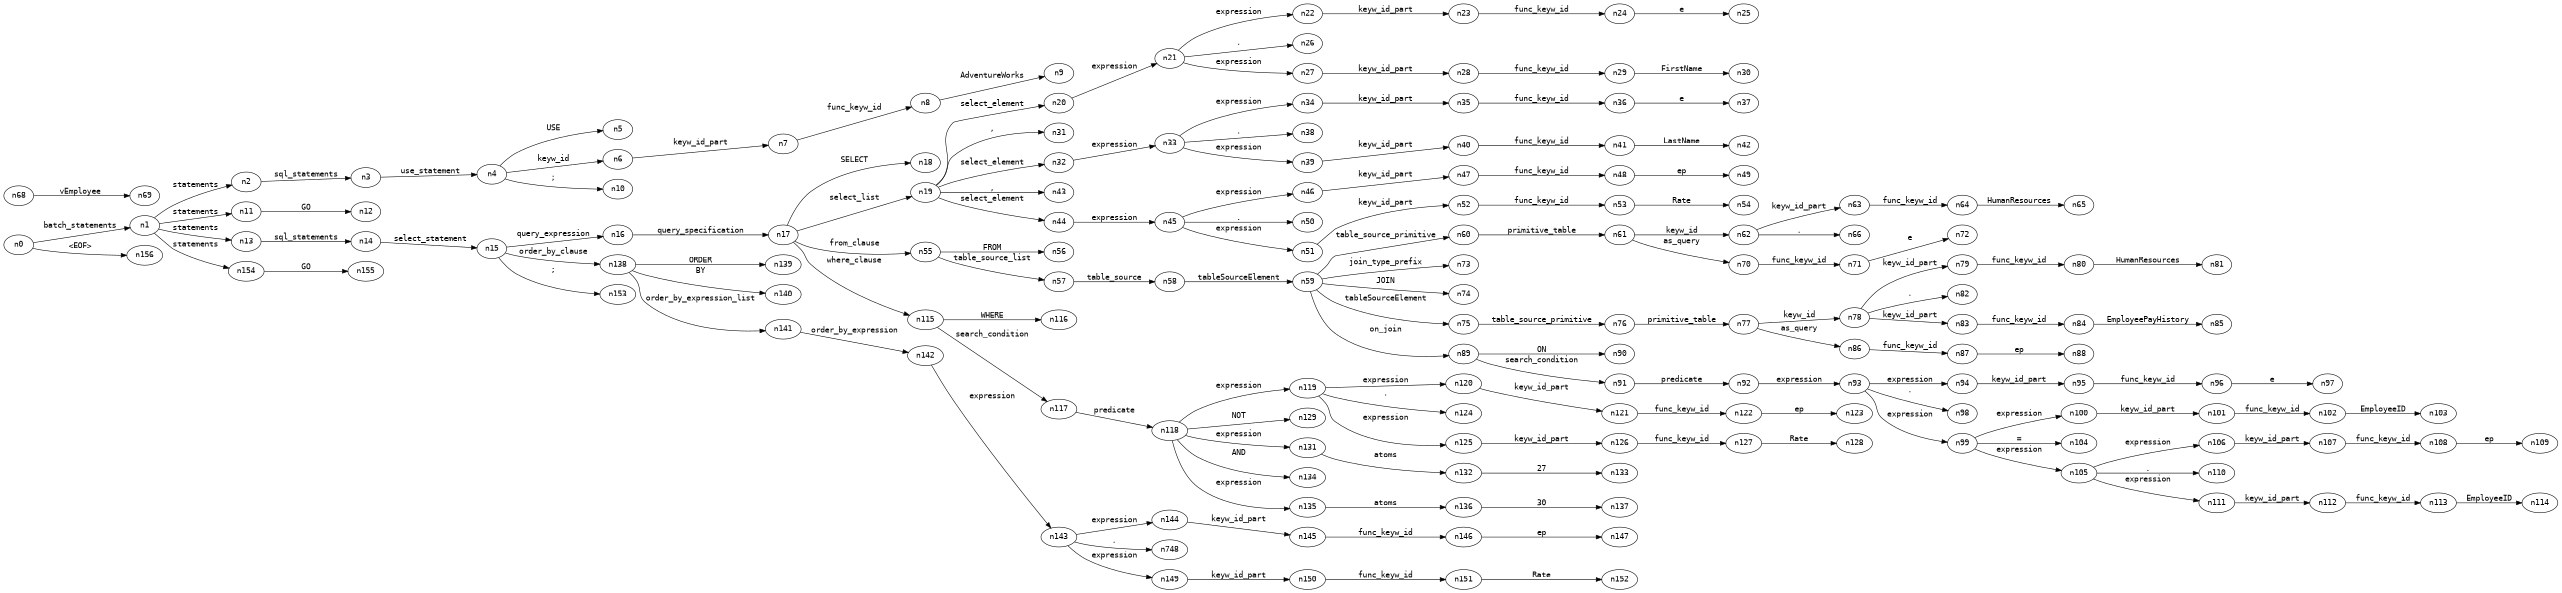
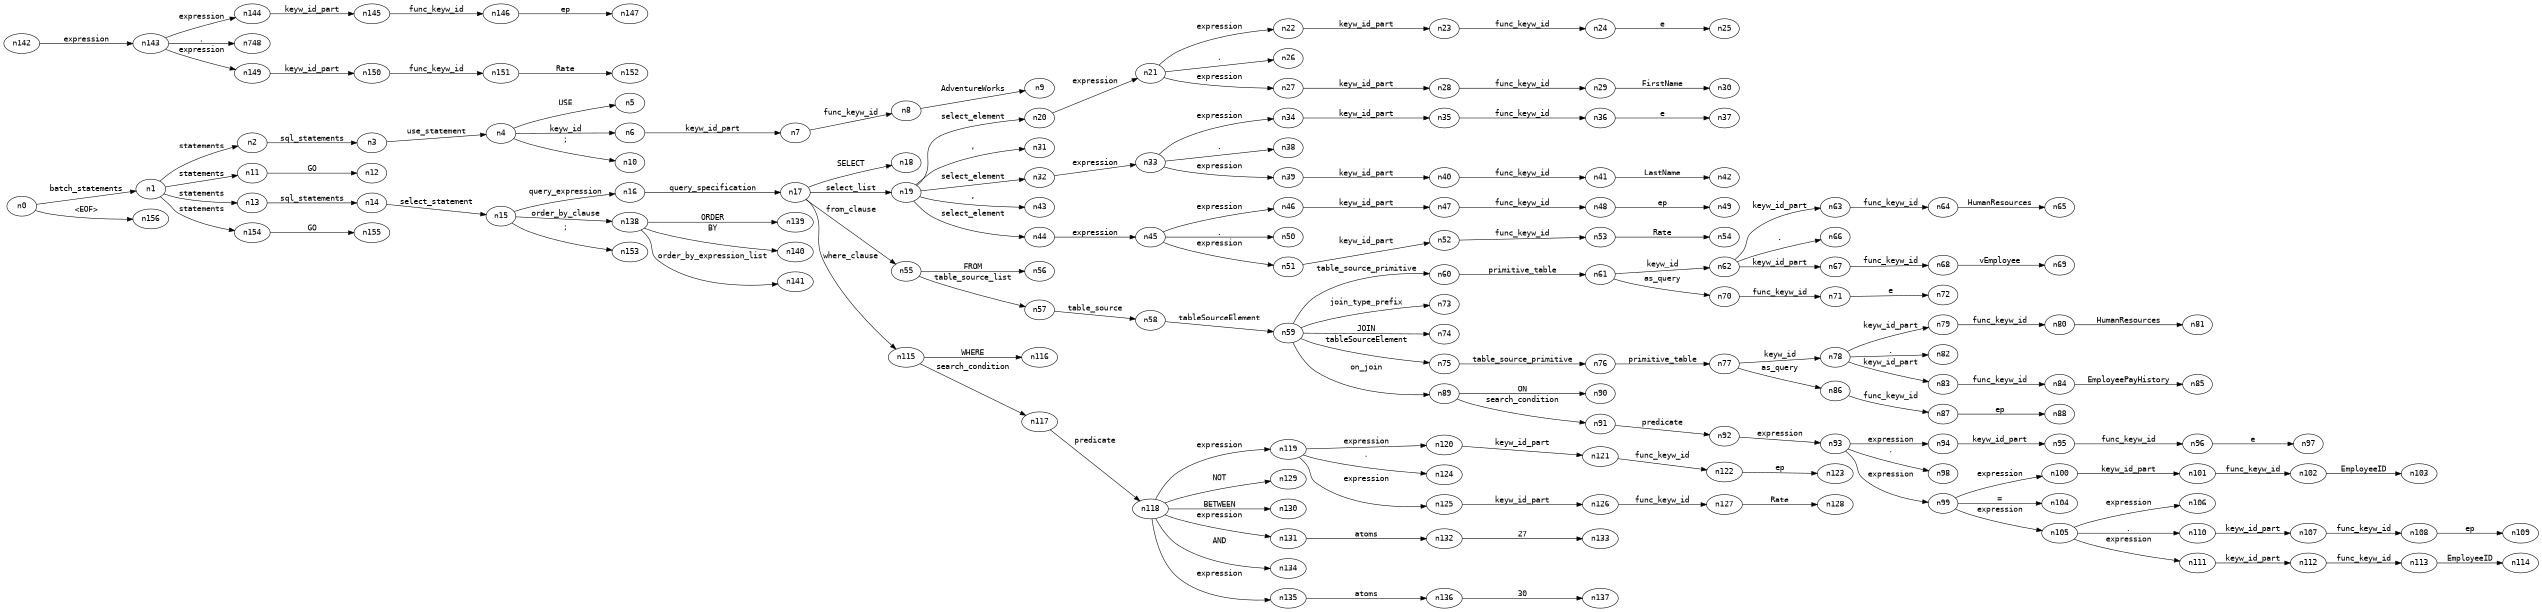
none -> (1835, 267)
(852, 342) -> none
(2269, 443) -> (2250, 533)
none -> (1288, 509)
